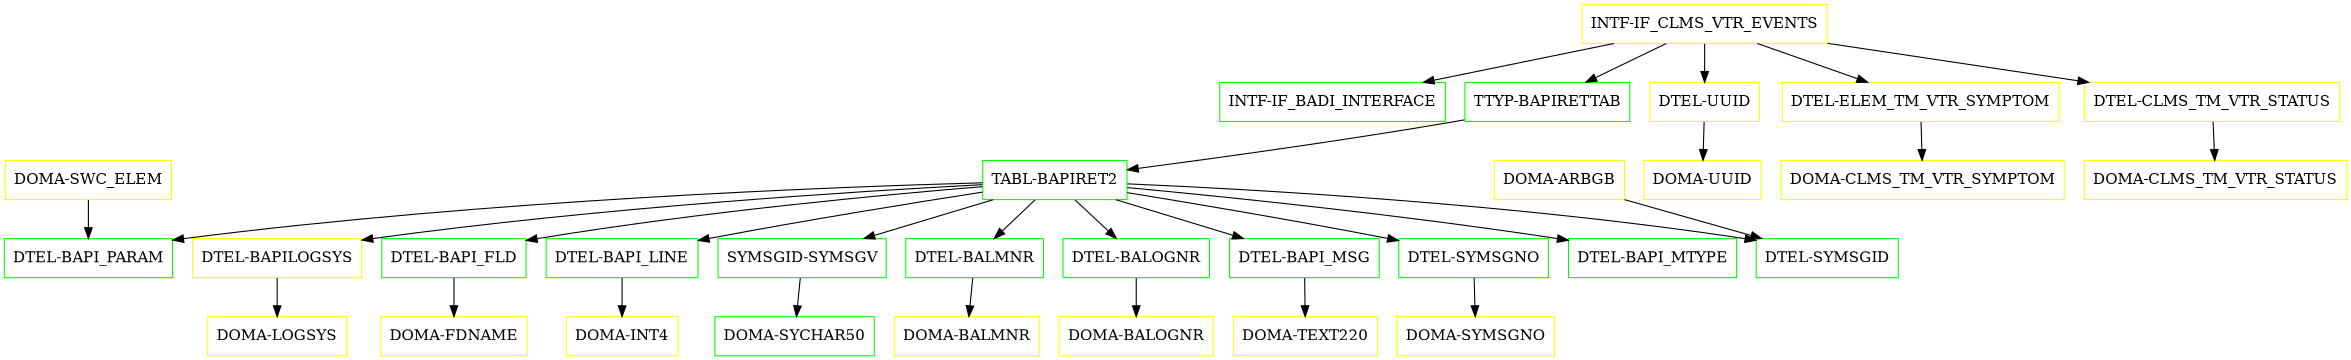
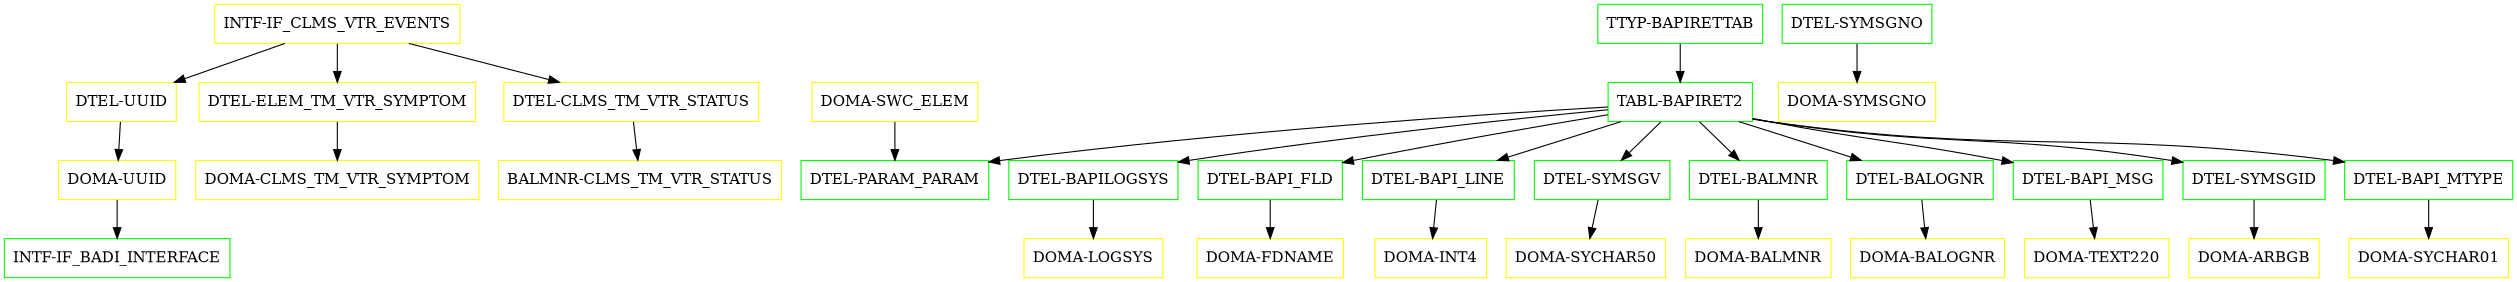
(1631, 61) -> none
(1524, 62) -> (117, 214)
(2216, 180) -> (640, 180)
(1258, 215) -> none
(1688, 218) -> (2254, 214)
(88, 258) -> (895, 180)
(277, 258) -> (1093, 180)
(802, 258) -> (1602, 180)
none -> (2429, 258)
(795, 336) -> (1586, 258)
